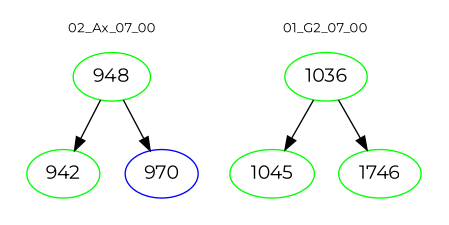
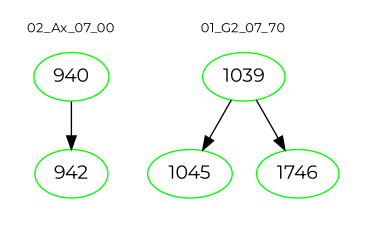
(326, 29) -> (244, 29)
(112, 77) -> (71, 77)
(326, 77) -> (244, 77)
(162, 174) -> none
